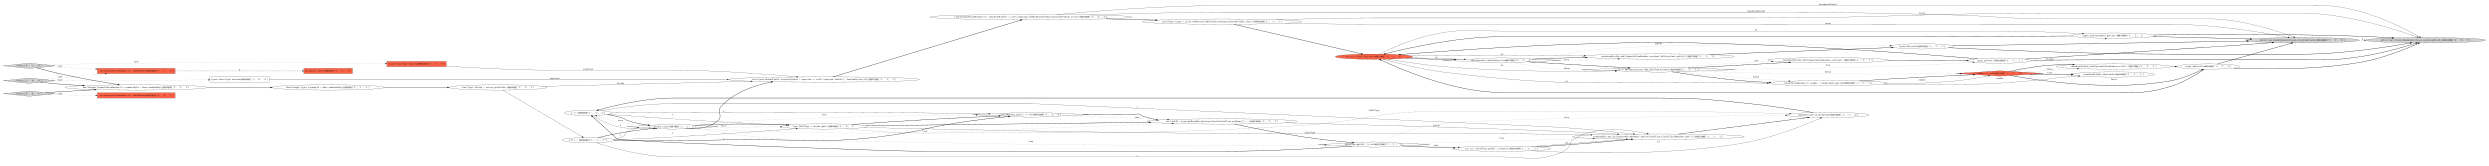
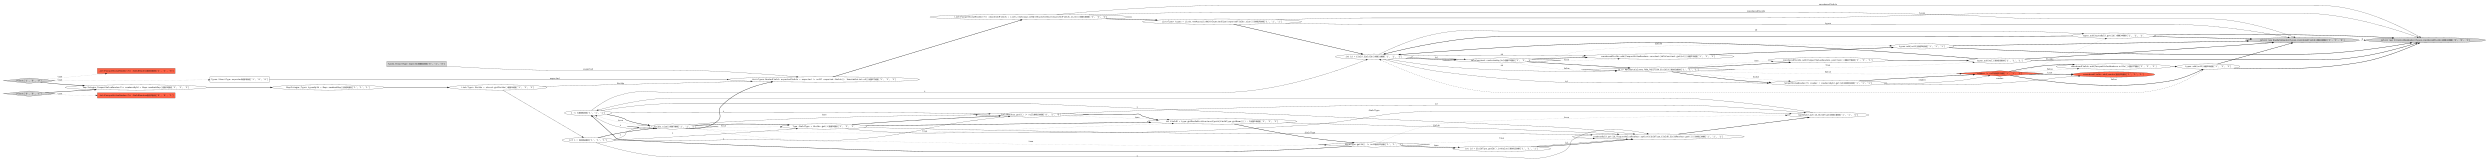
(1374, 57) -> (1374, 57)
(417, 64) -> (417, 64)
(29, 66) -> none
(328, 71) -> none
(2114, 74) -> (2114, 74)
(1793, 92) -> (1793, 92)
(1205, 98) -> (1205, 98)
(832, 118) -> (832, 118)
(697, 120) -> (979, 92)
(1294, 126) -> (1294, 126)
(832, 140) -> (832, 140)
(1678, 150) -> (1433, 105)
